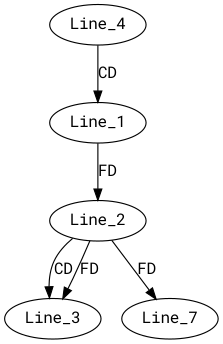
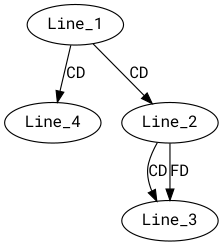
(98, 68) -> (65, 68)
(107, 172) -> (139, 74)
(170, 319) -> none
